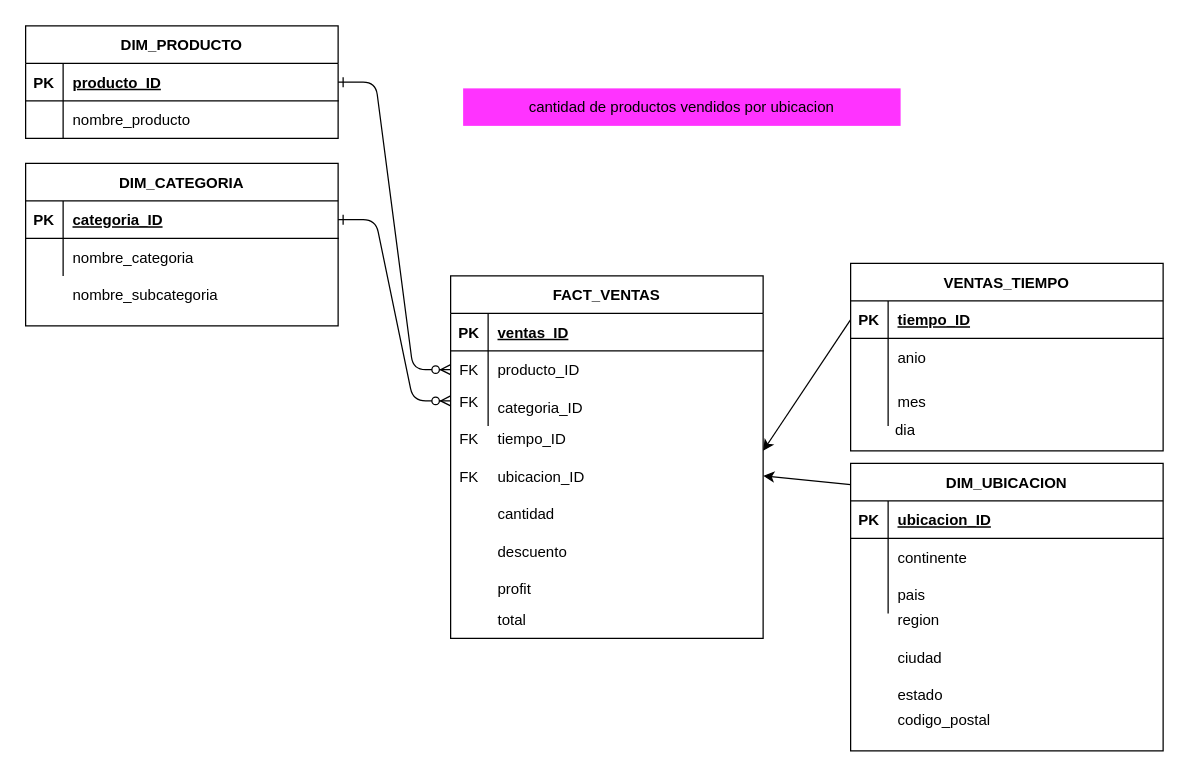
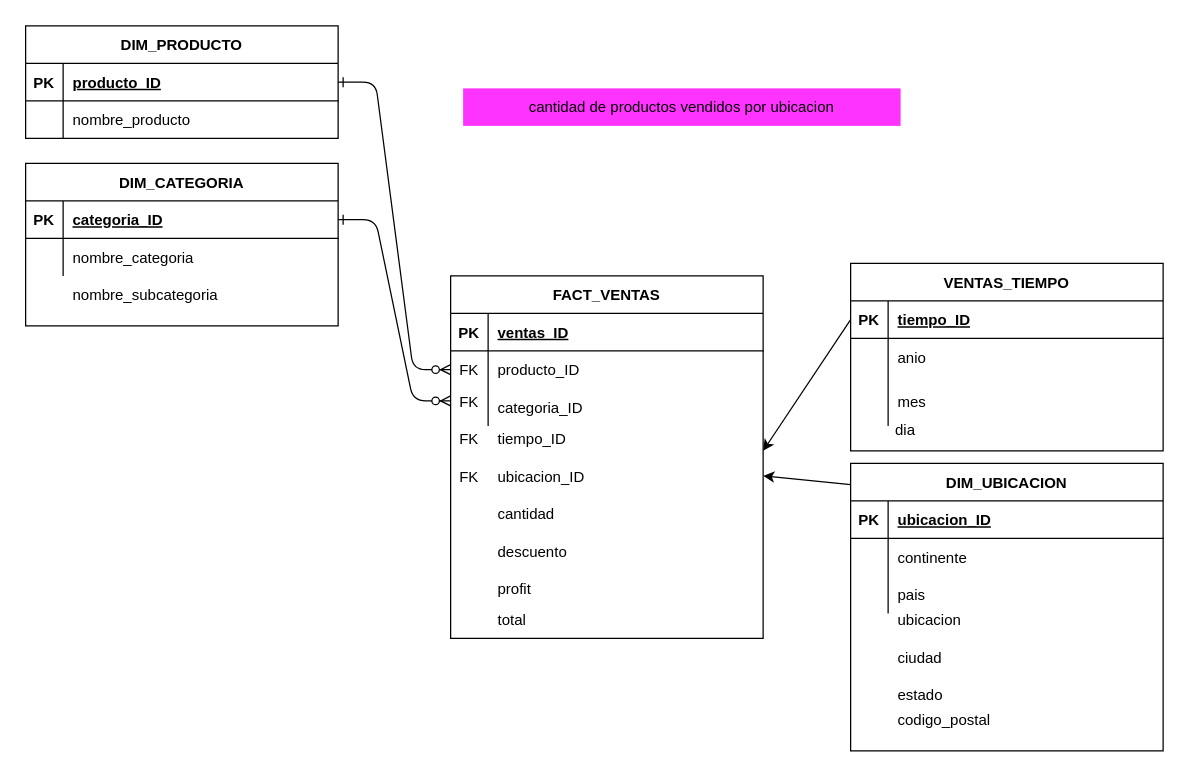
(921, 620) -> (931, 620)
